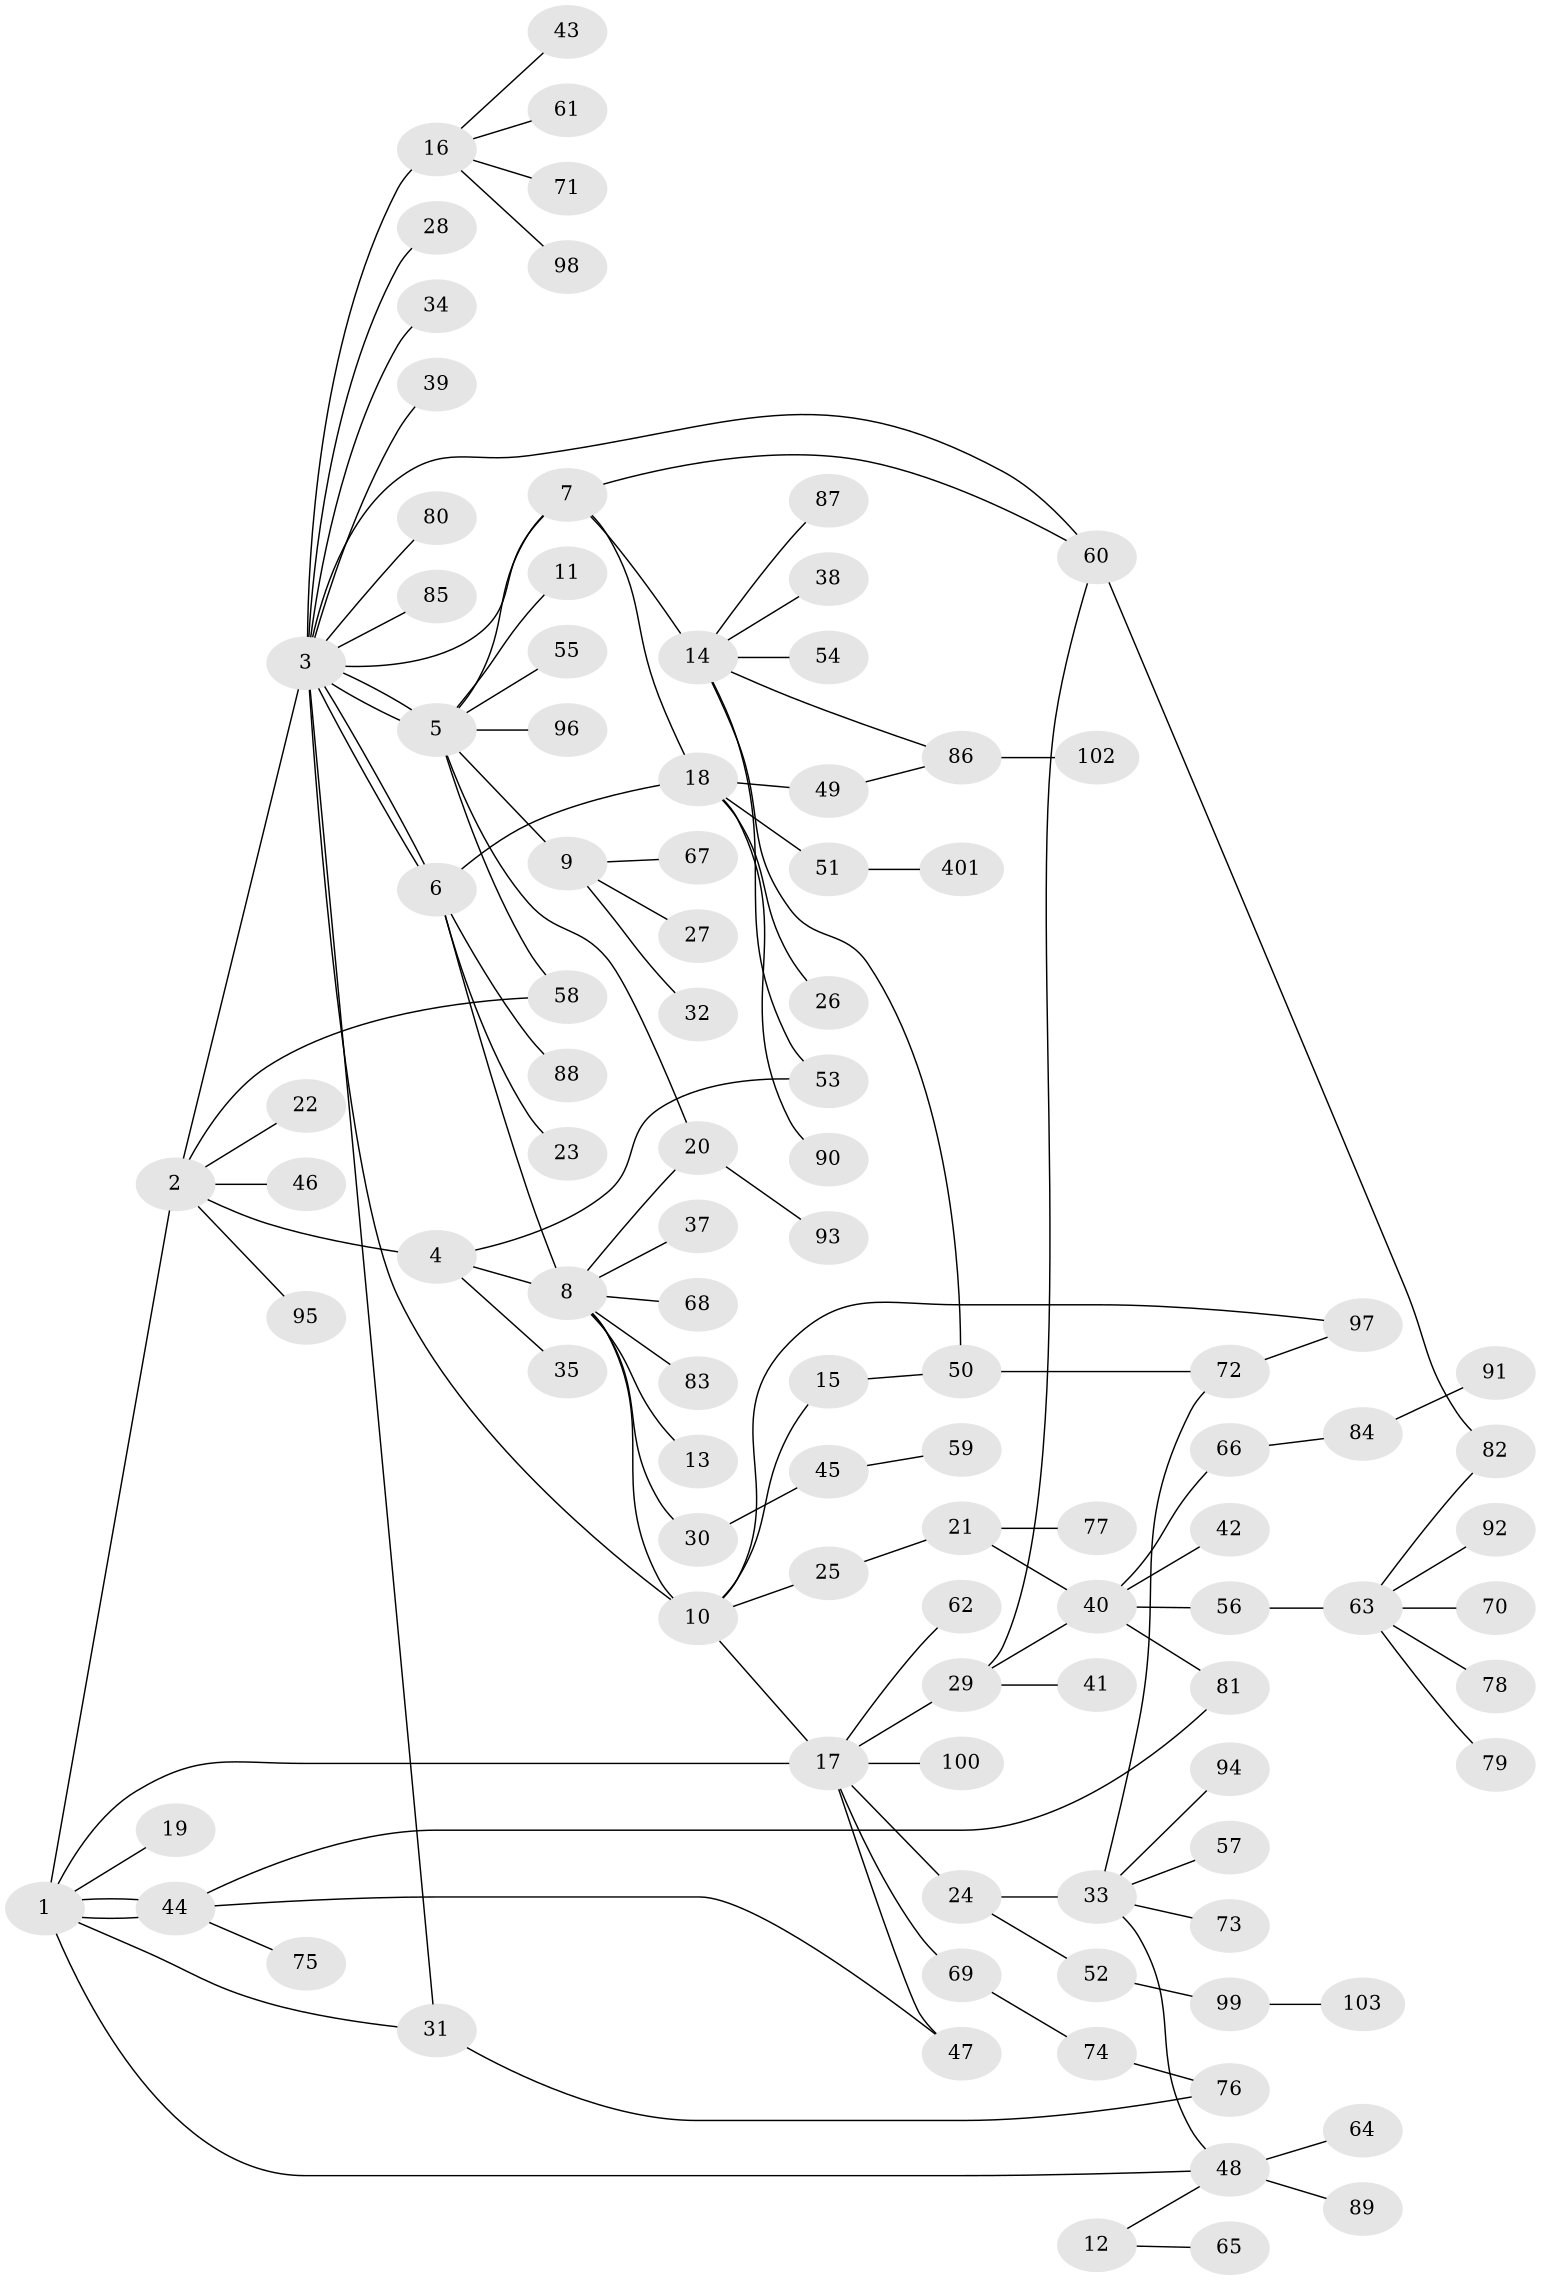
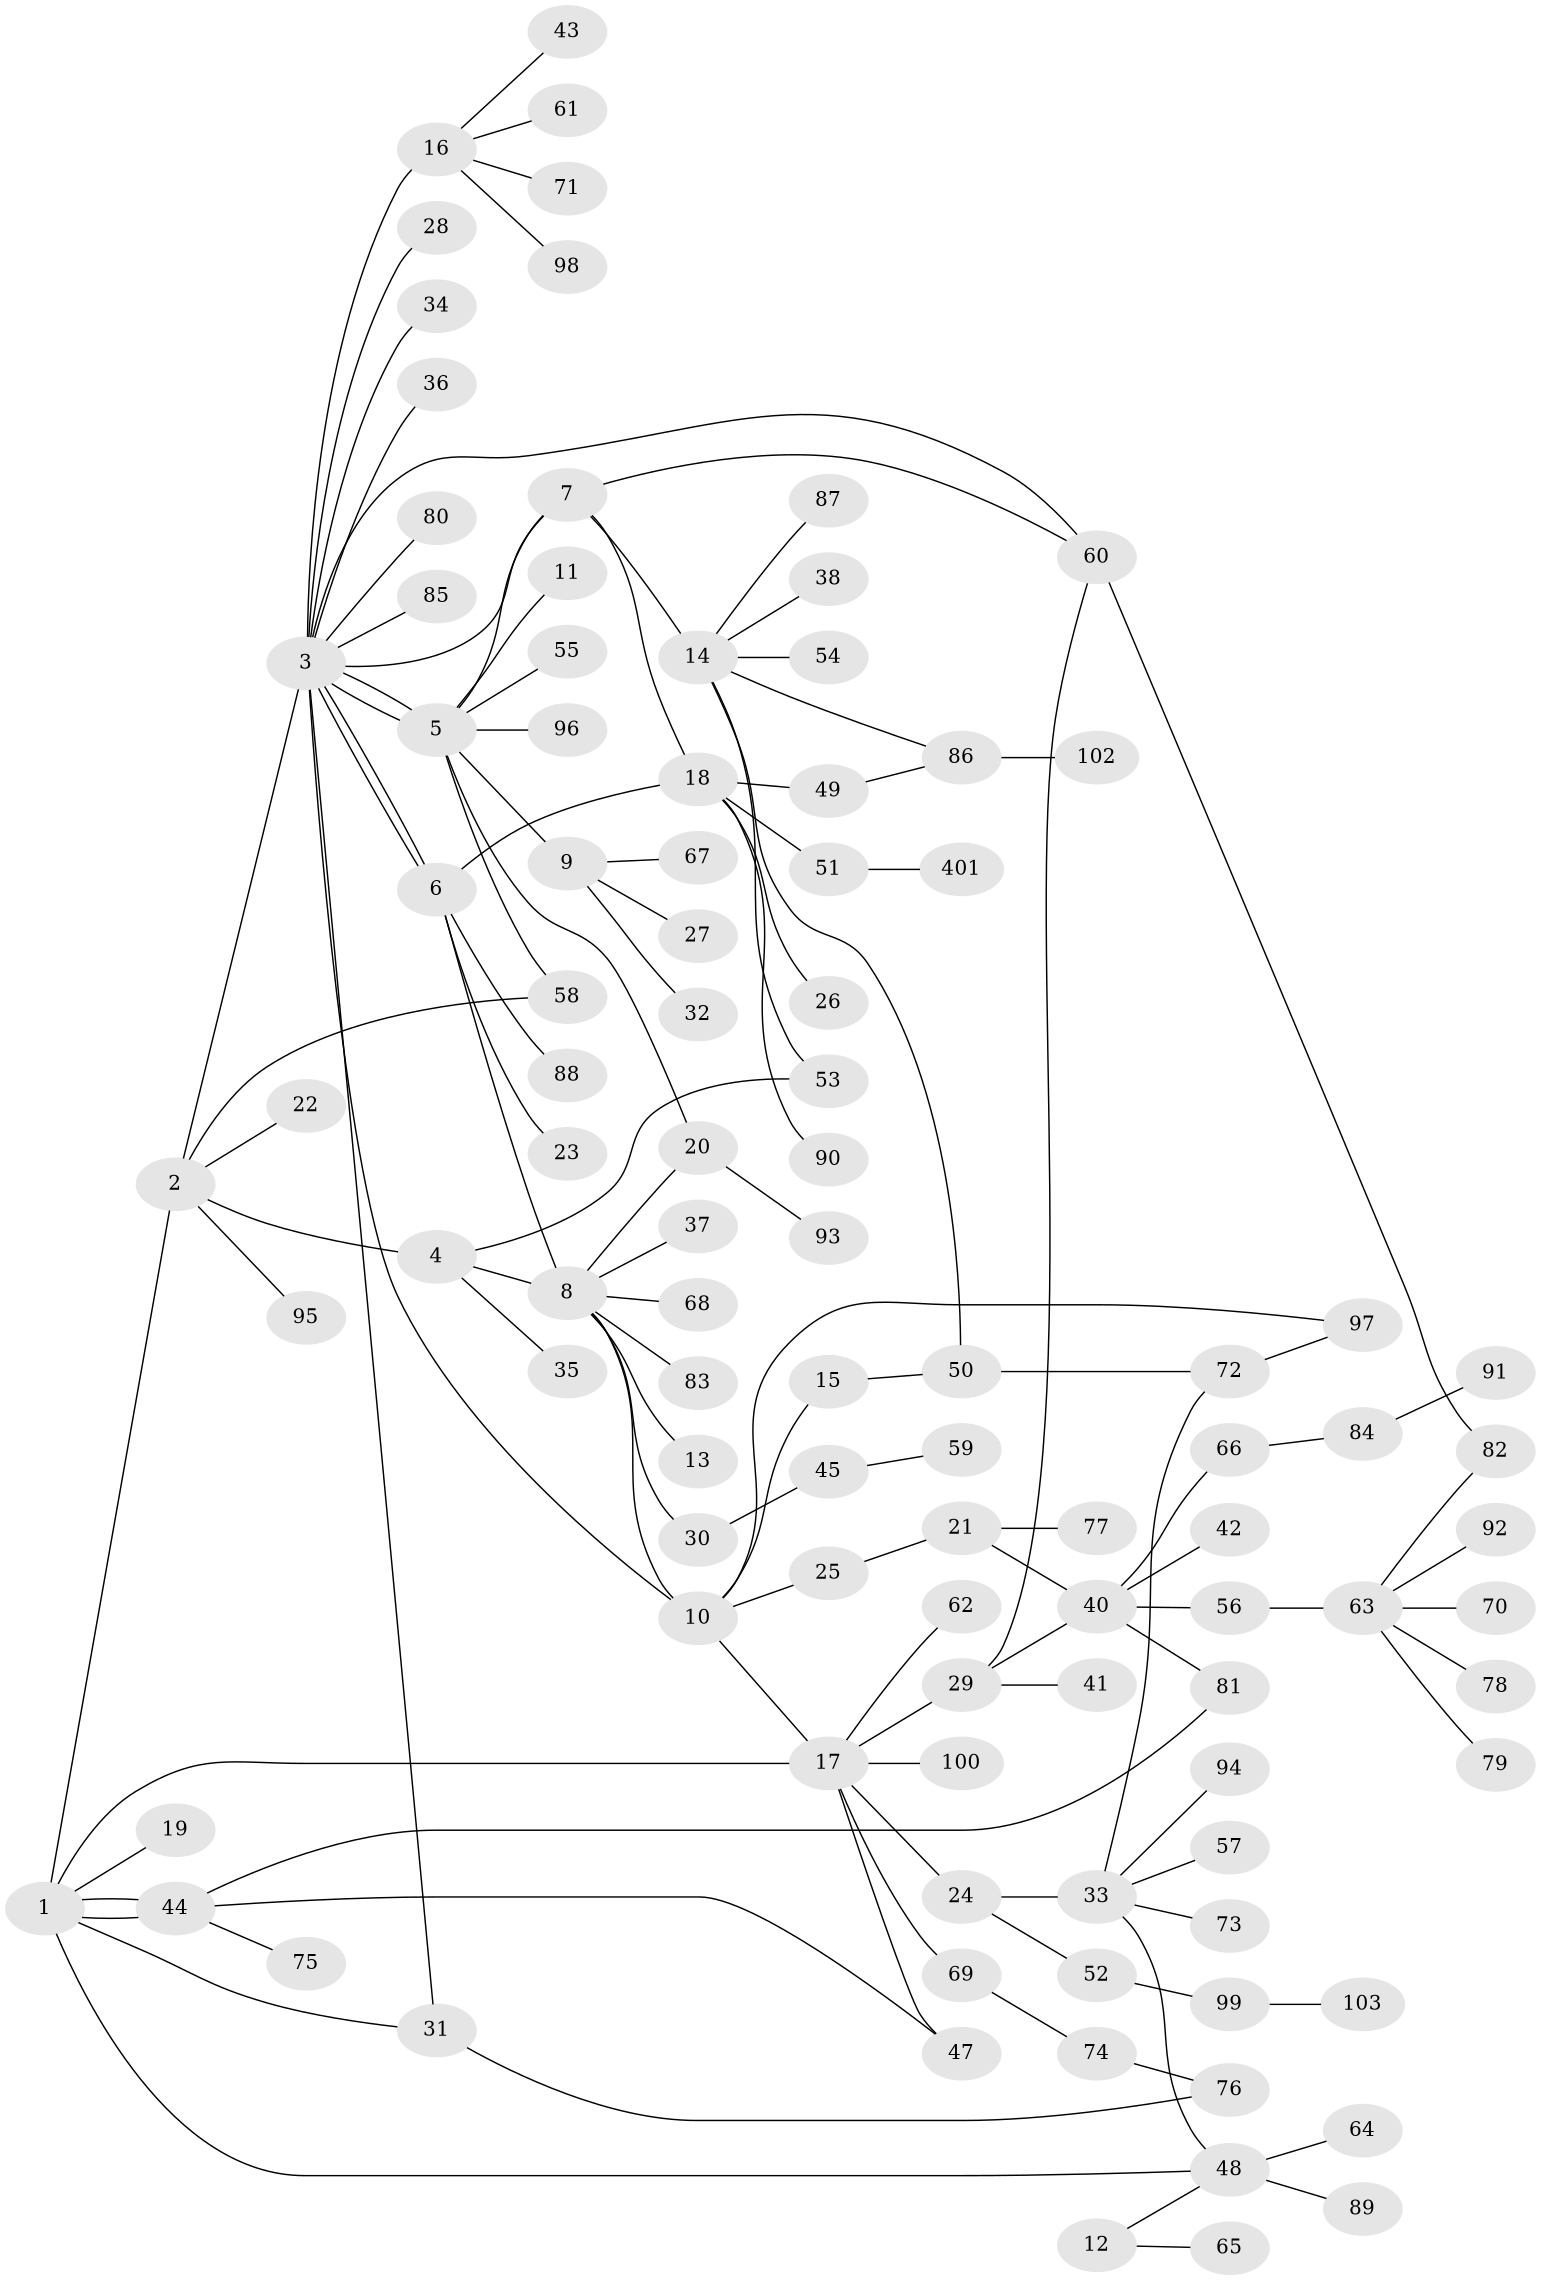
(437, 385) -> (437, 385)
(306, 1184) -> none
